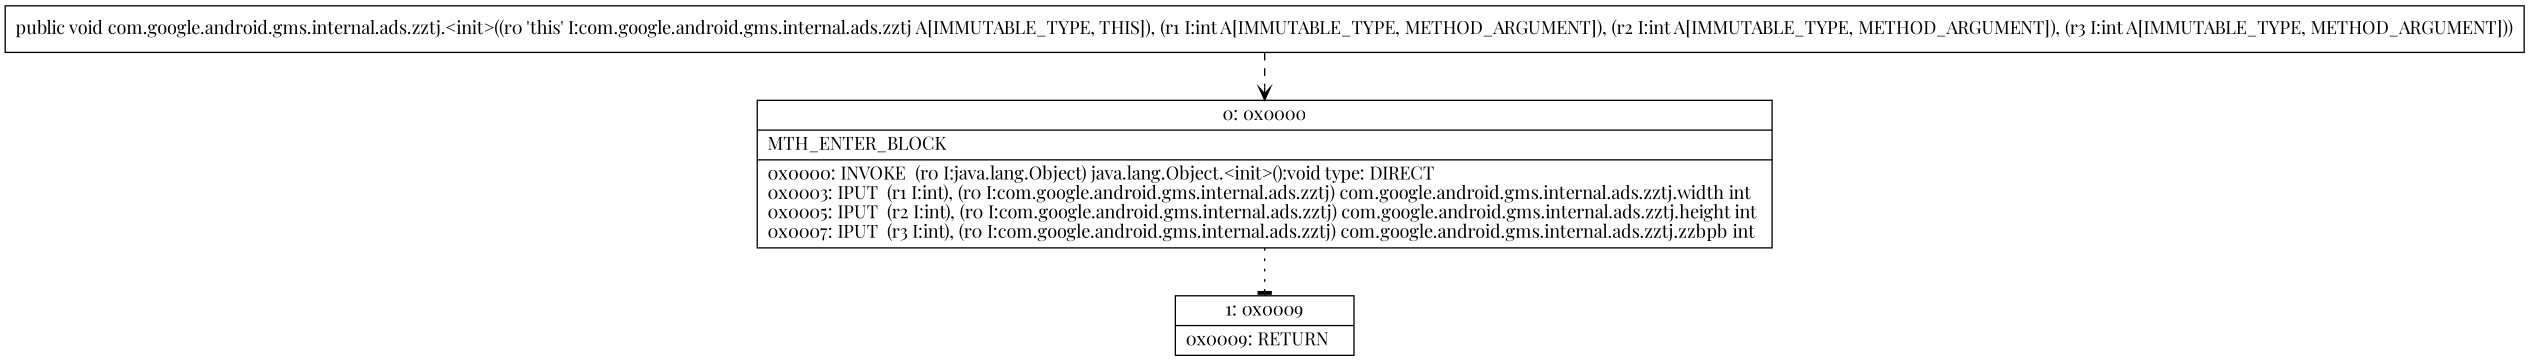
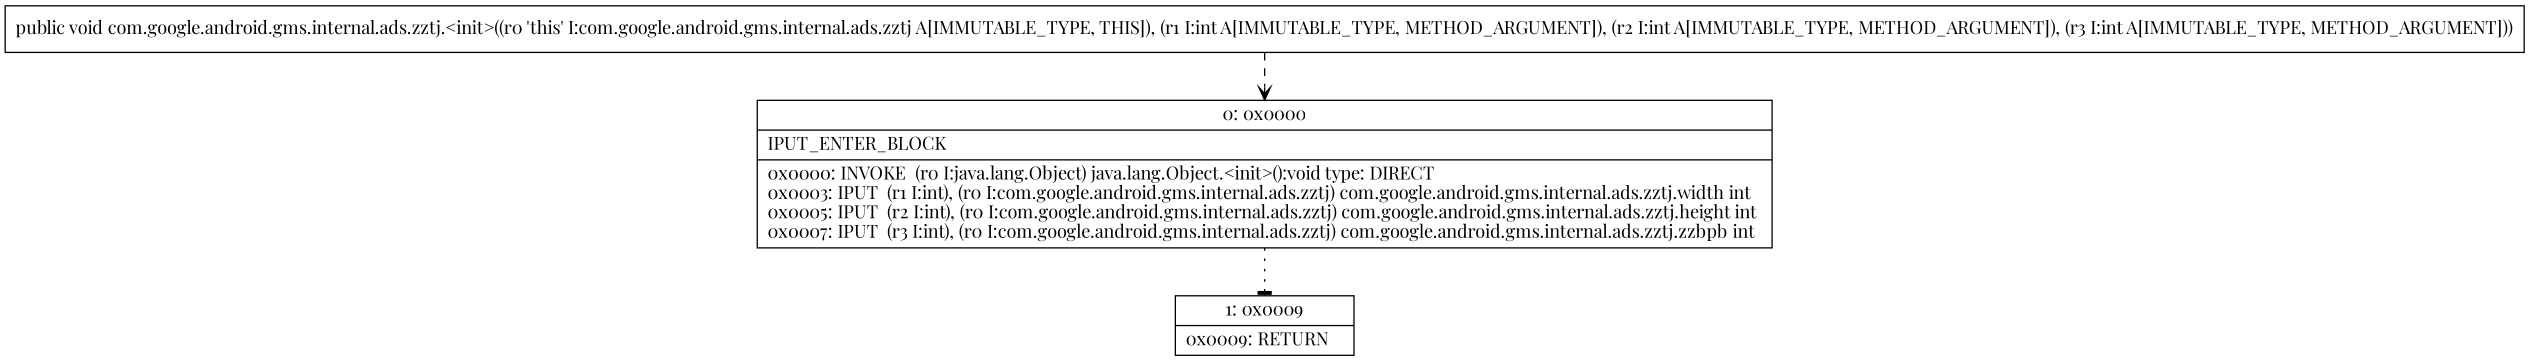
(858, 144) -> (858, 144)
